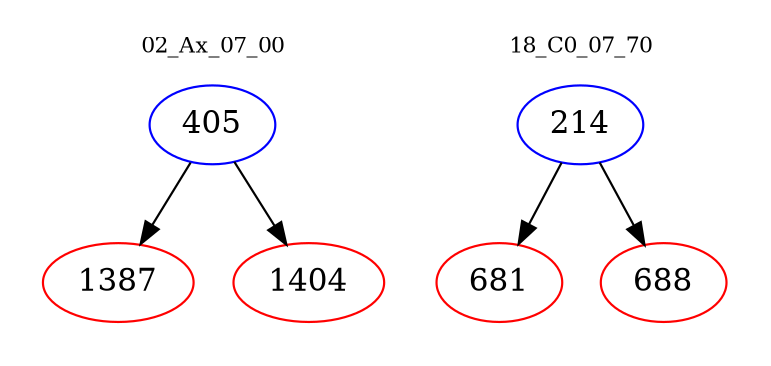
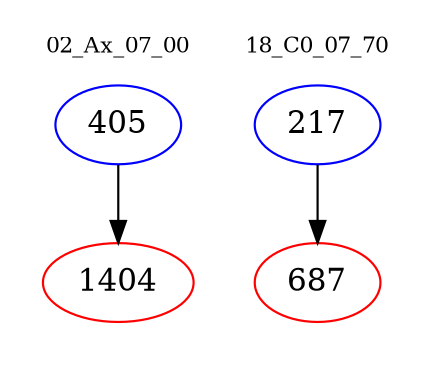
(580, 125) -> (318, 125)
(118, 283) -> none
(499, 283) -> (318, 283)
(664, 283) -> none
